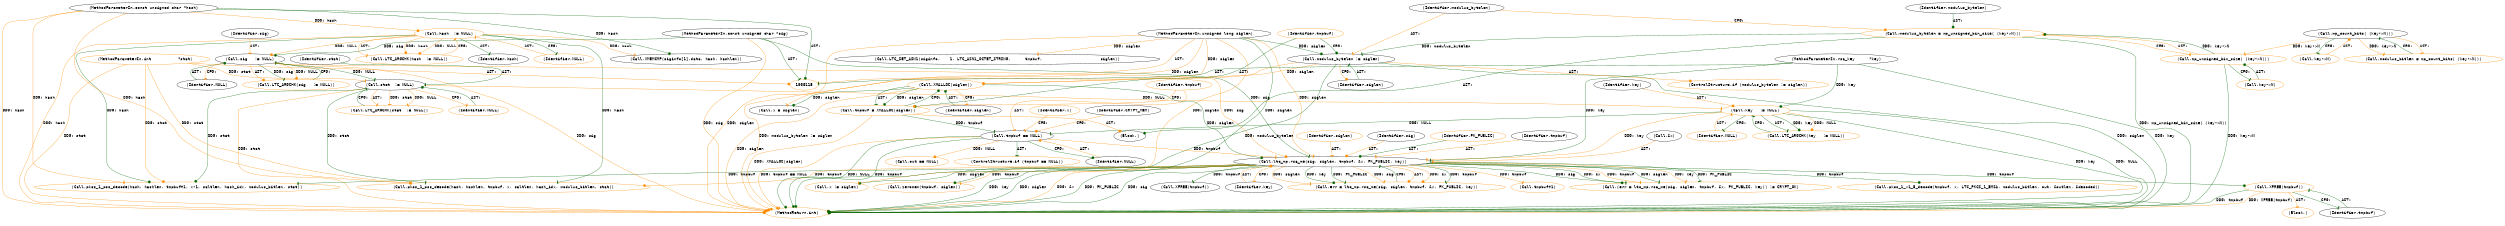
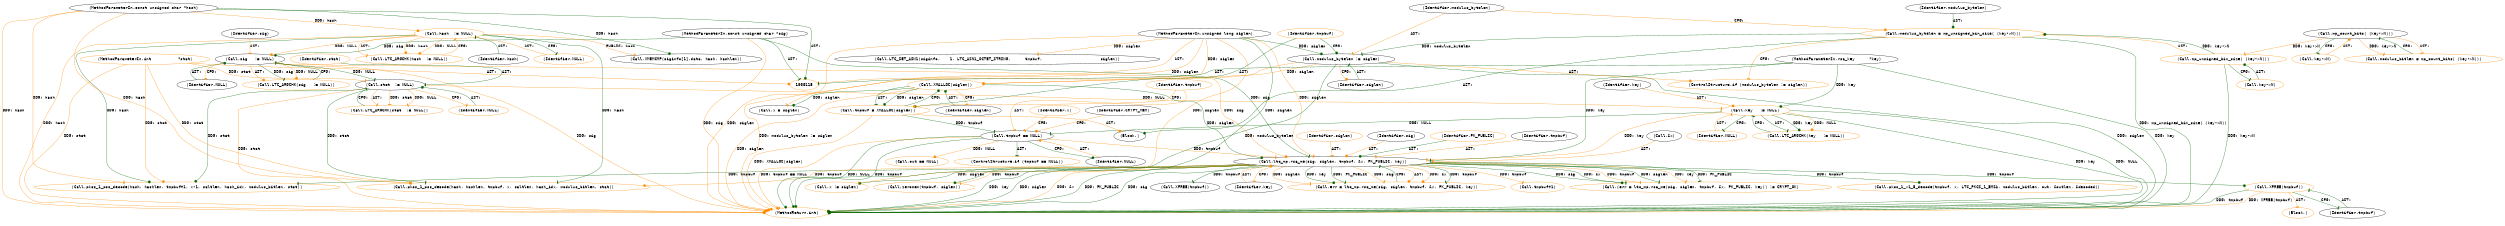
(2116, 41) -> (1810, 44)
(475, 46) -> (492, 42)
(621, 46) -> (621, 46)
(320, 59) -> (320, 59)
